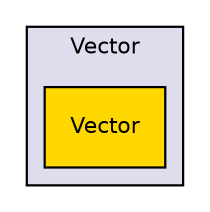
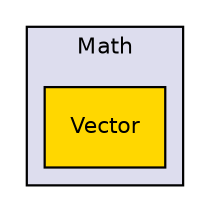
(105, 48) -> (105, 48)
